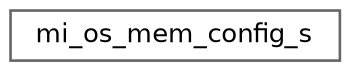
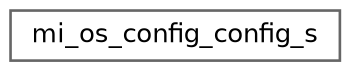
(175, 36) -> (175, 36)
